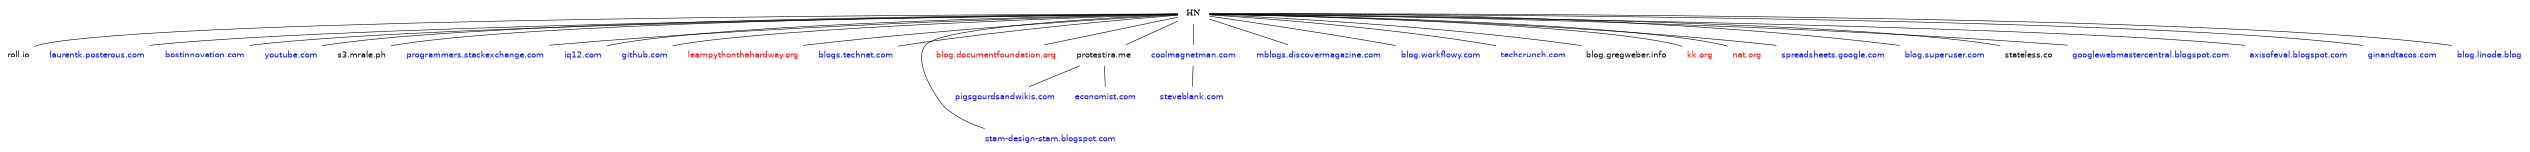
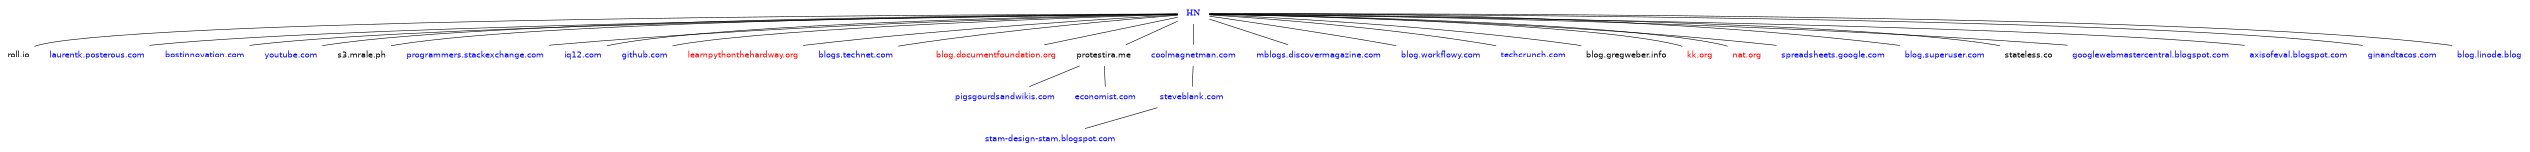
(1194, 13) -> (1194, 13)
(957, 34) -> (1121, 118)
